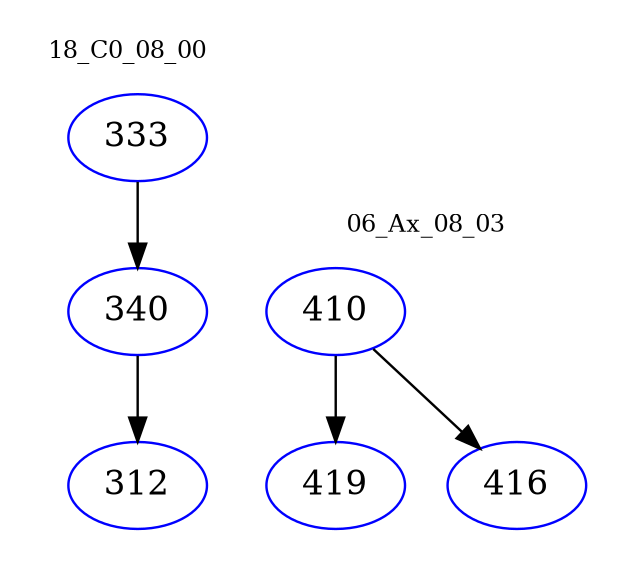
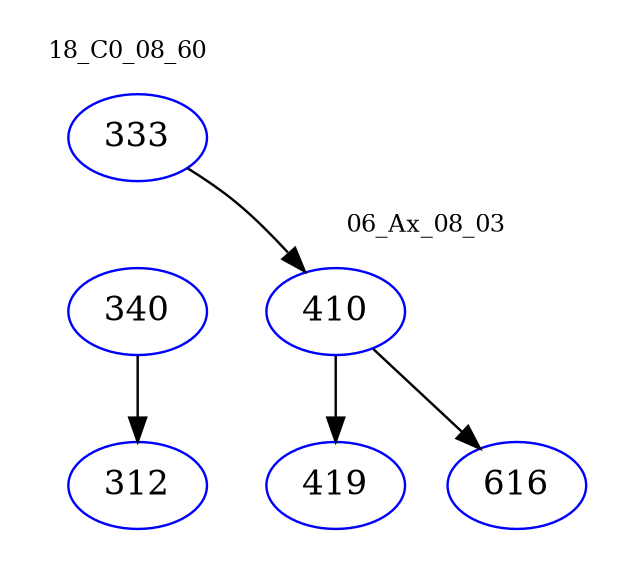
(128, 52) -> (128, 52)
(138, 213) -> (263, 227)
(517, 485) -> (517, 485)
